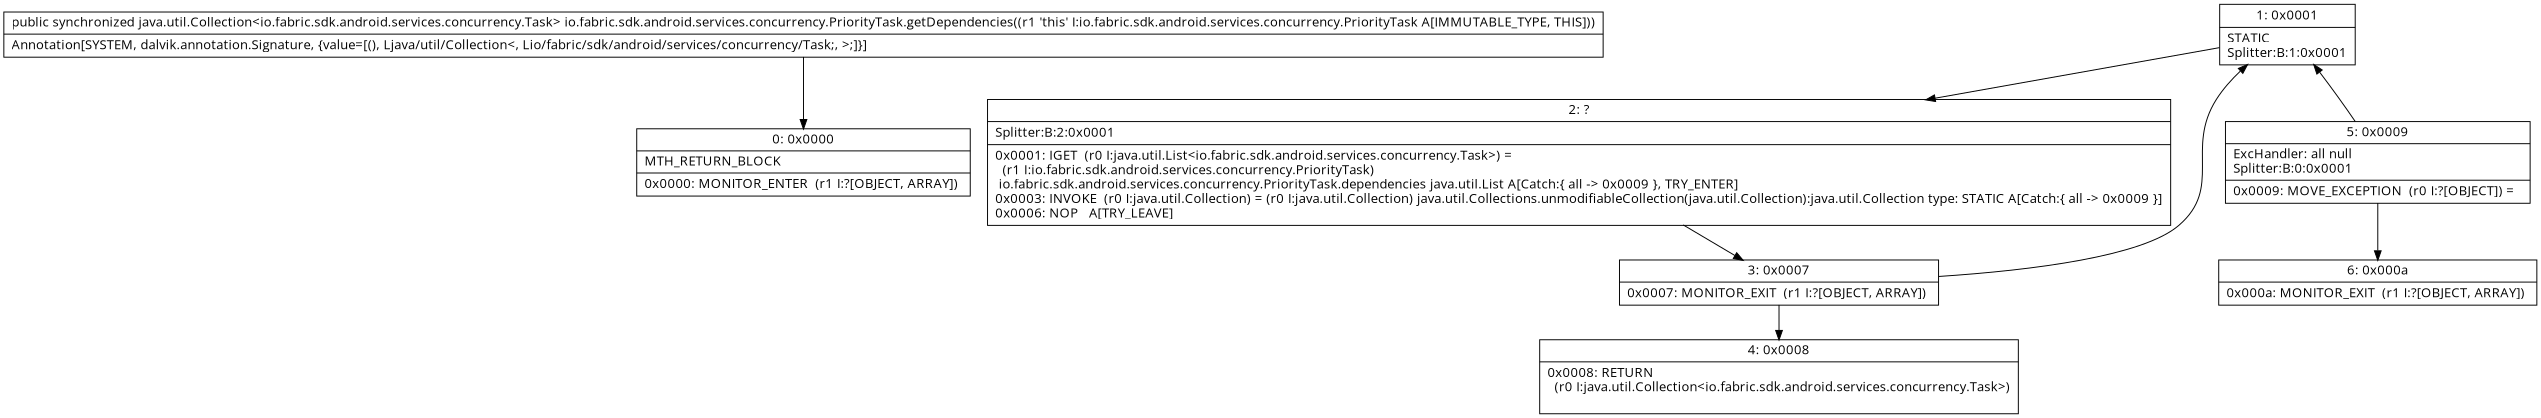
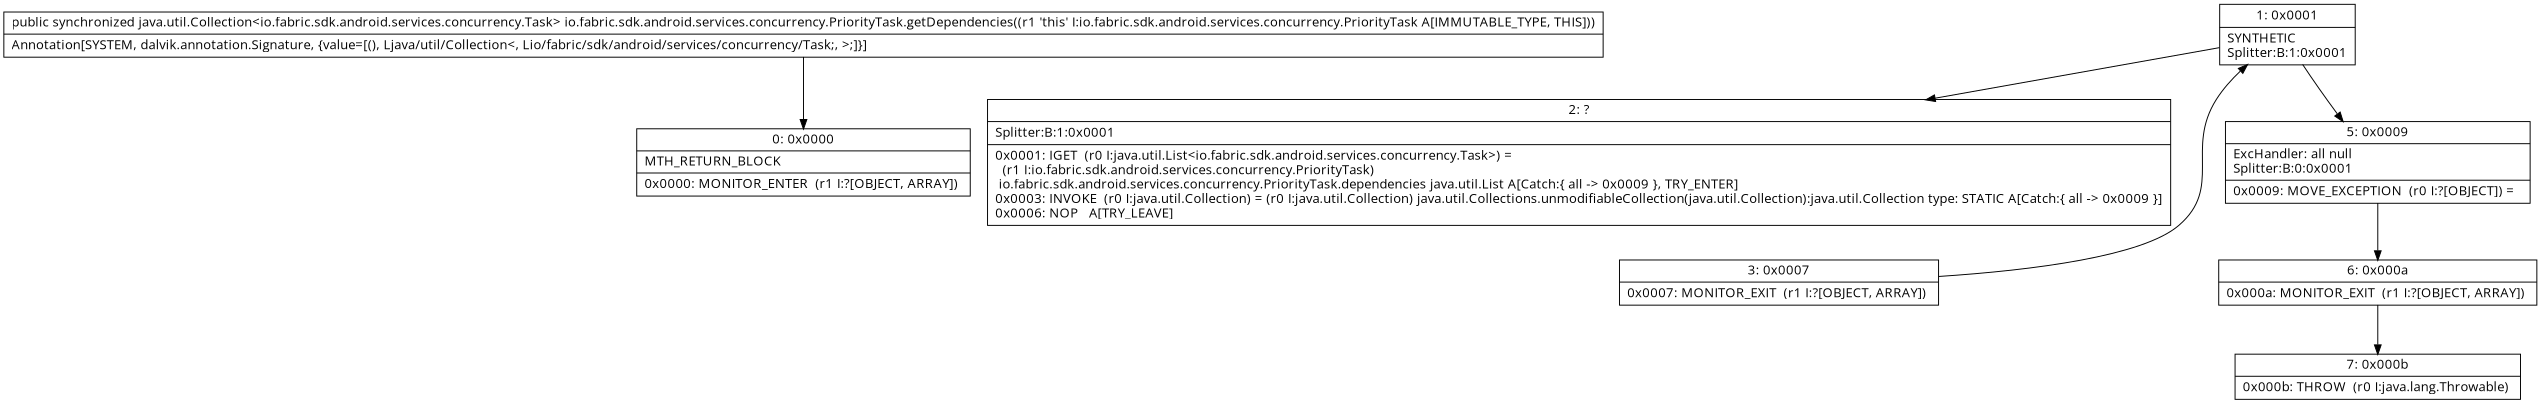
(2249, 38) -> (2262, 38)
(2338, 97) -> (2320, 89)
(1055, 133) -> (1055, 133)
(1709, 240) -> none
(1779, 377) -> none
none -> (2378, 377)
